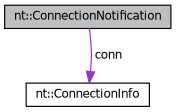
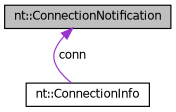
(91, 50) -> (55, 62)
